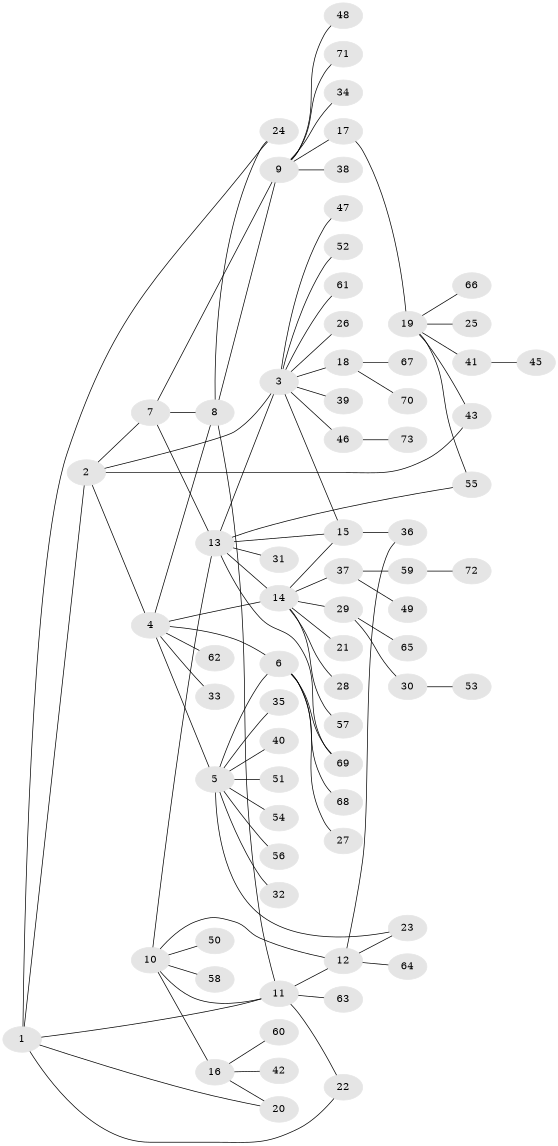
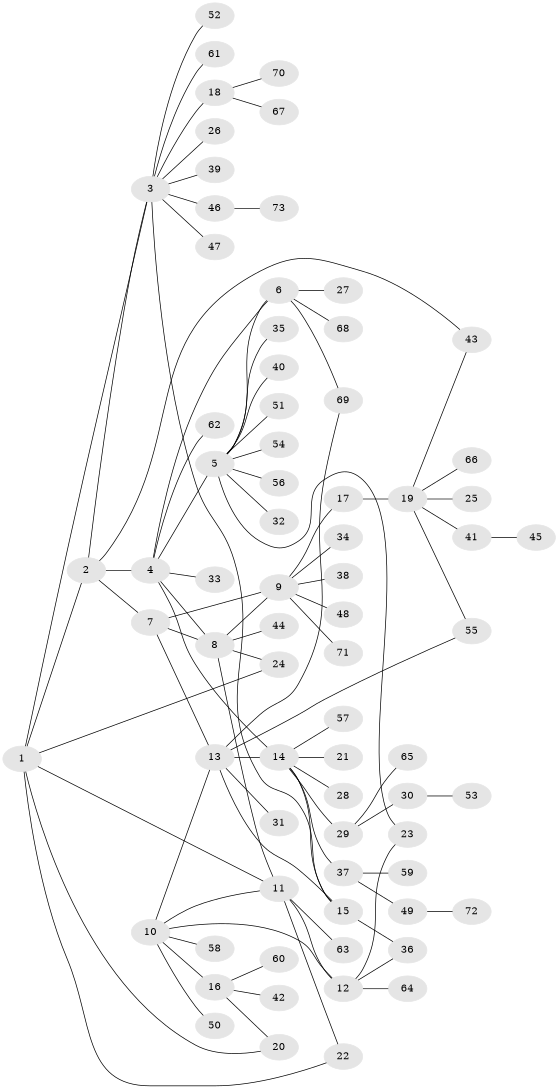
(247, 463) -> (84, 474)
(440, 571) -> (440, 912)
none -> (279, 626)
